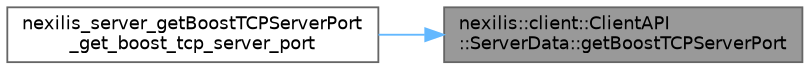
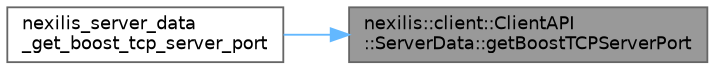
(193, 35) -> (145, 35)
